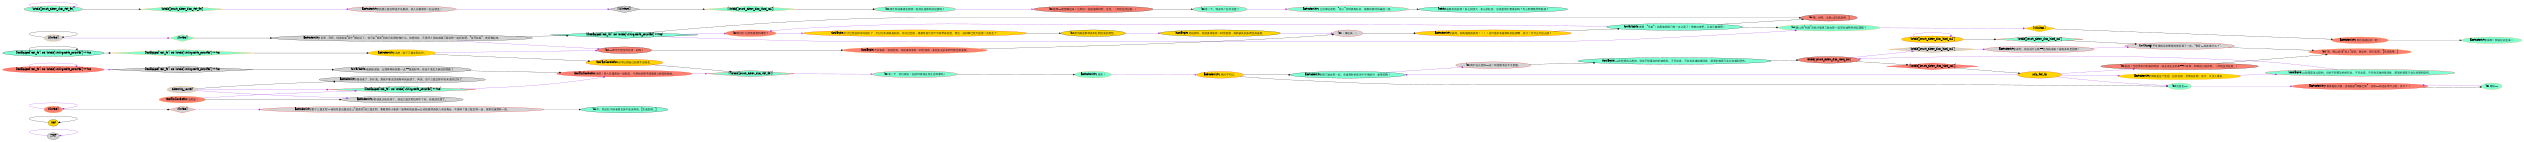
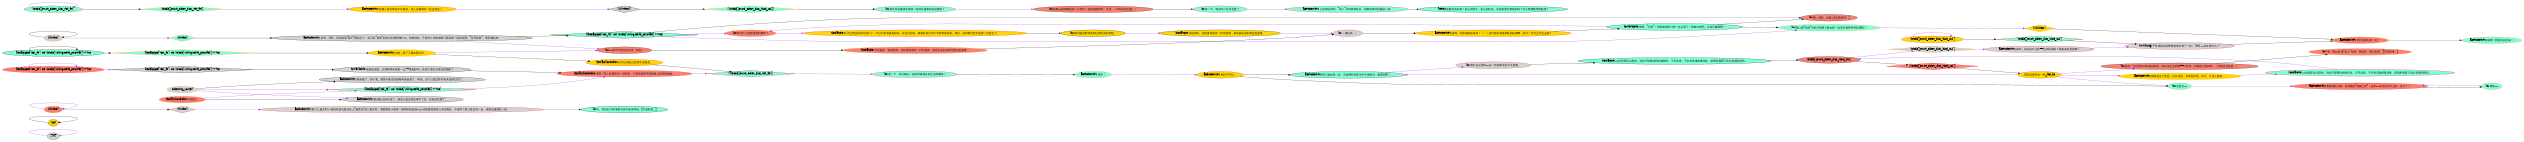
(402, 9) -> (402, 9)
(2270, 49) -> (2279, 43)
(2040, 75) -> (2040, 75)
